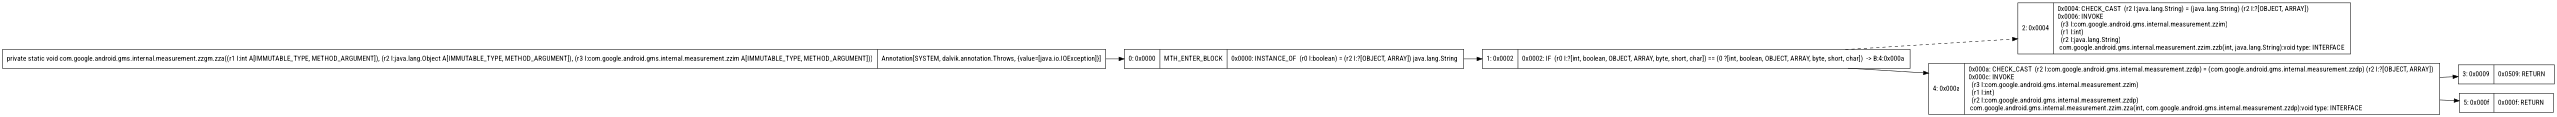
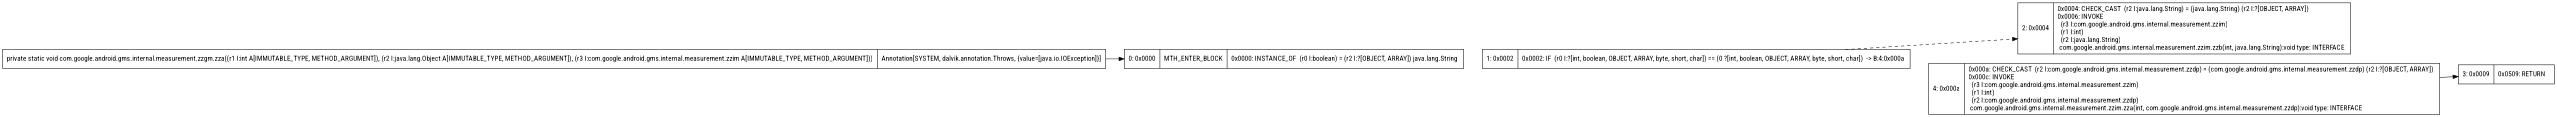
(1470, 59) -> none
(1886, 71) -> none
(2506, 103) -> none
